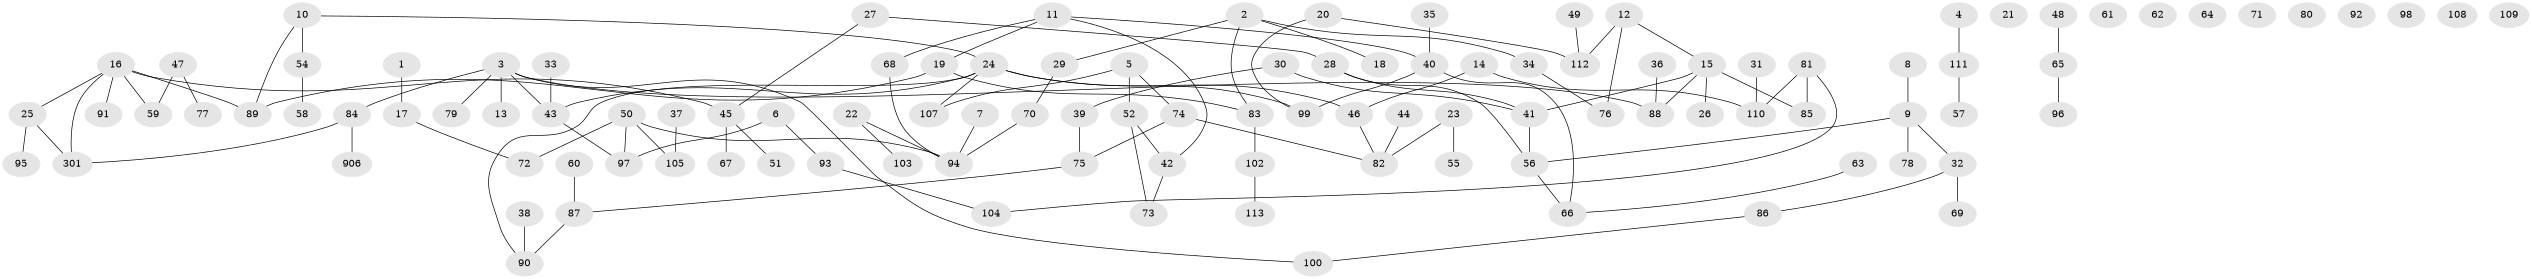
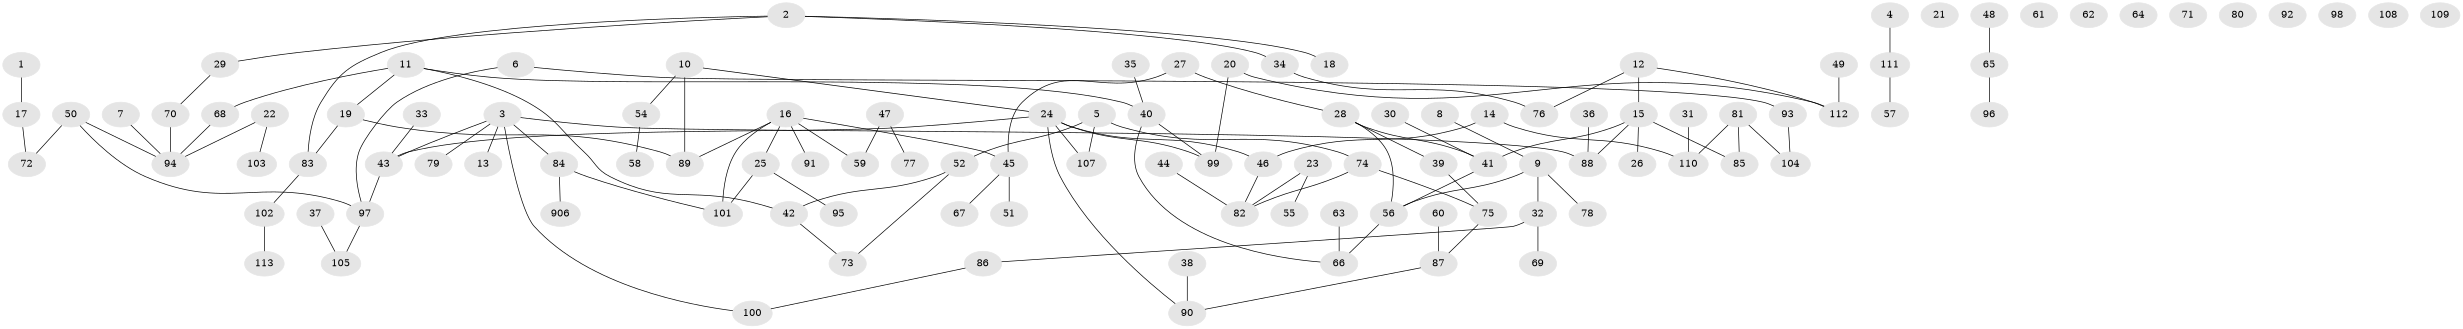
(1198, 79) -> (1398, 144)
(651, 139) -> (353, 239)
(72, 164) -> (723, 214)
